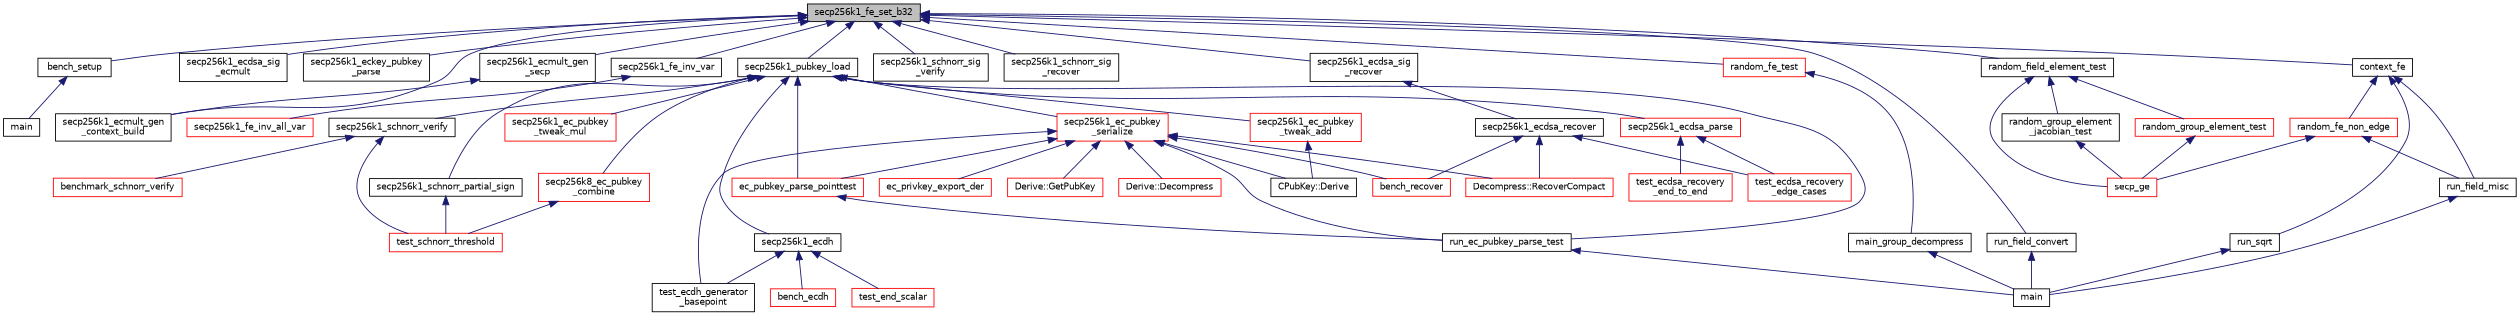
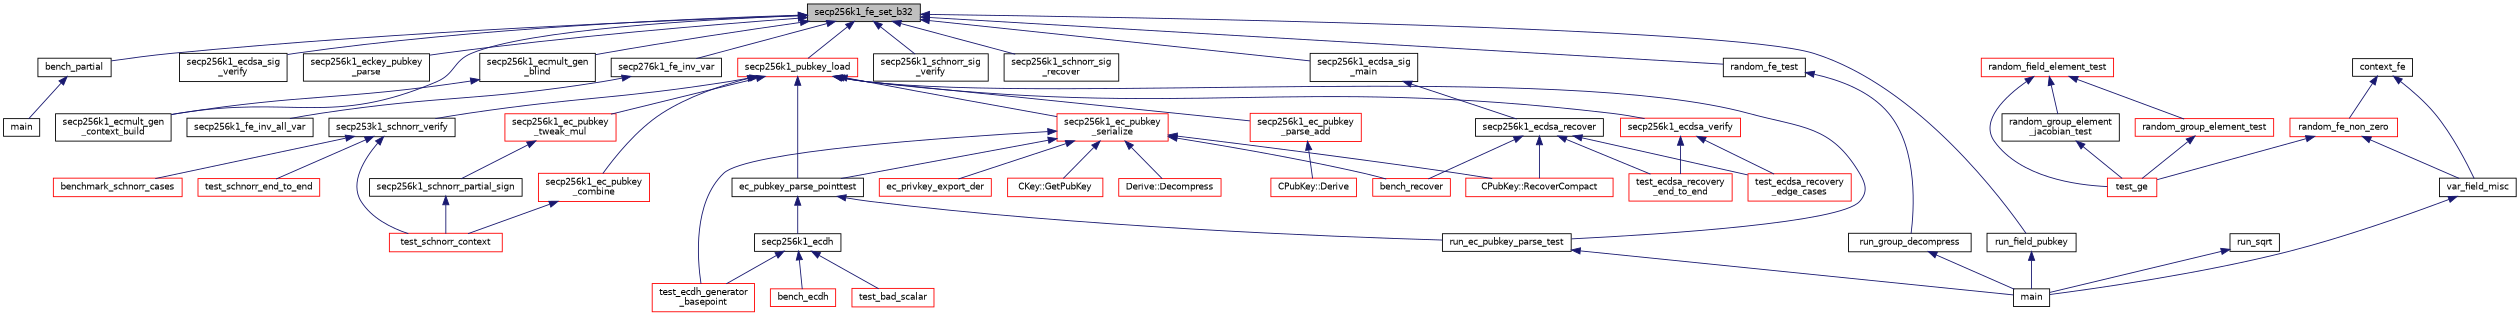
(1465, 24) -> none
(1961, 47) -> none
(75, 67) -> (75, 67)
(233, 67) -> (233, 67)
(538, 67) -> (538, 67)
(666, 67) -> (666, 67)
(798, 67) -> (798, 67)
(1364, 67) -> (1364, 67)
(1764, 67) -> (1764, 67)
(2047, 67) -> (2047, 67)
(622, 84) -> (494, 162)
(250, 127) -> (250, 127)
(392, 127) -> (392, 127)
(1306, 127) -> (1306, 127)
(1681, 127) -> (1681, 127)
(2344, 127) -> (2344, 127)
none -> (1608, 157)
(1225, 161) -> none
(728, 163) -> (798, 220)
(2374, 180) -> none
(118, 187) -> (118, 187)
none -> (259, 187)
(594, 187) -> (594, 187)
(798, 187) -> (798, 187)
(1055, 187) -> (1055, 187)
(1314, 187) -> (1314, 187)
(1539, 187) -> (1539, 187)
(2132, 187) -> (2132, 187)
(2478, 187) -> (2478, 187)
(1294, 214) -> none
(446, 243) -> (446, 243)
(1910, 243) -> (1910, 243)
(2032, 243) -> (2032, 243)
(703, 298) -> (703, 298)
(893, 298) -> (893, 298)
